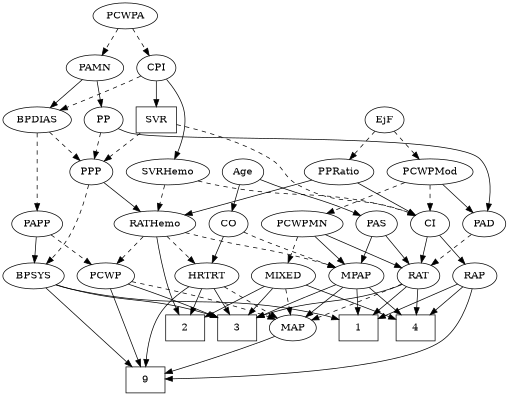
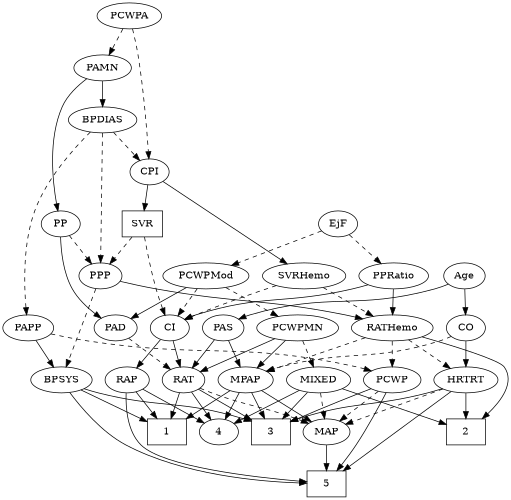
(104, 92) -> (124, 144)
(416, 328) -> (219, 432)
(145, 380) -> (327, 484)
